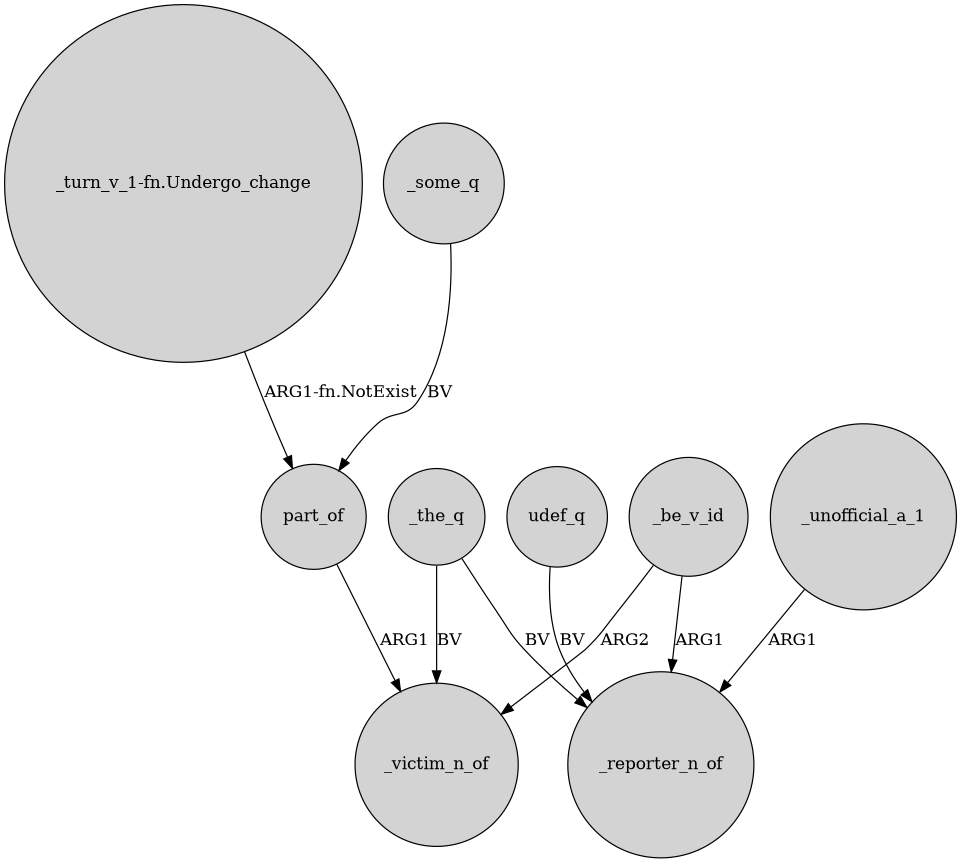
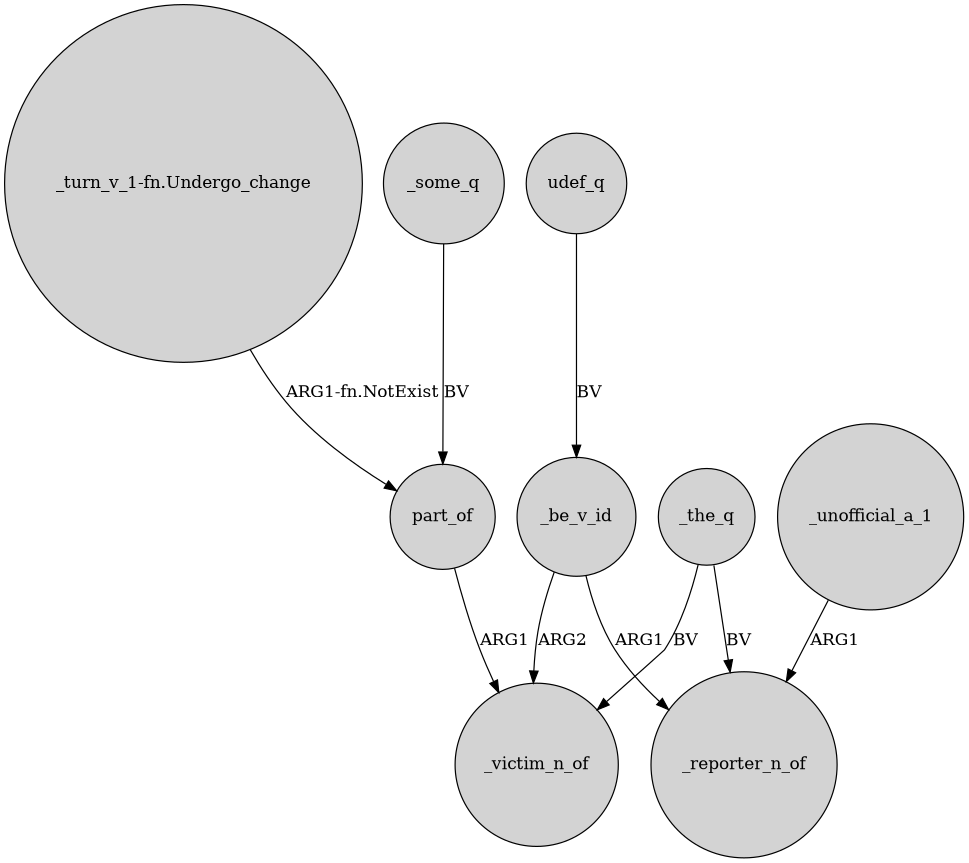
(554, 633) -> (576, 339)
